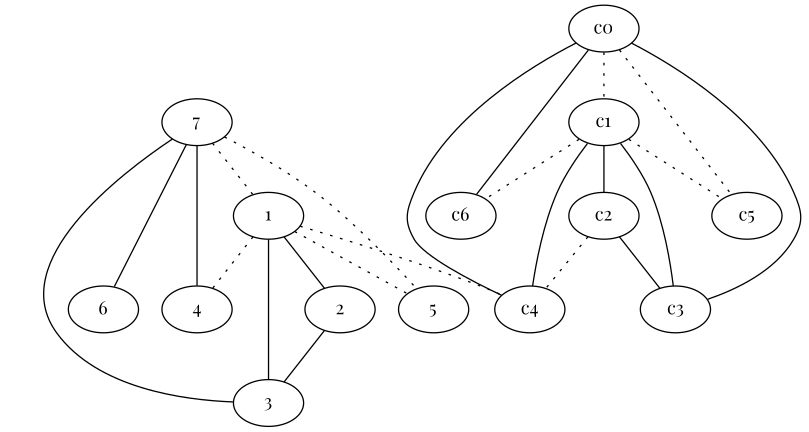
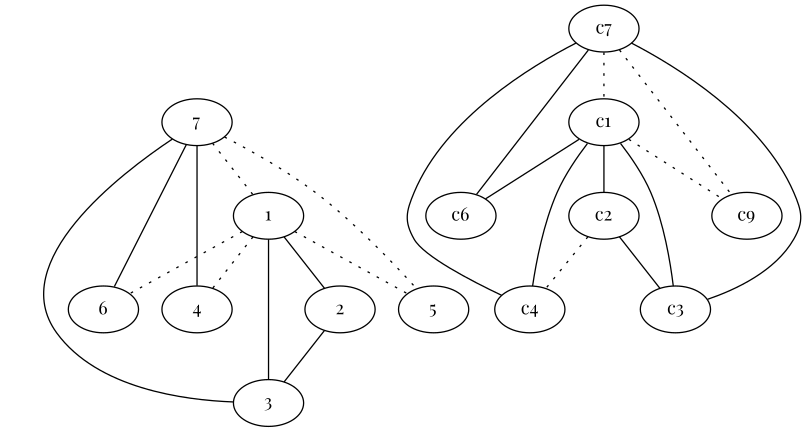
(604, 29) -> (604, 29)
(532, 169) -> (532, 169)
(747, 216) -> (747, 216)
(402, 258) -> (186, 262)
